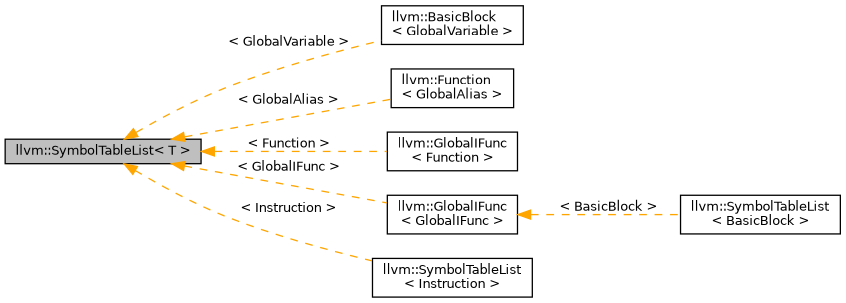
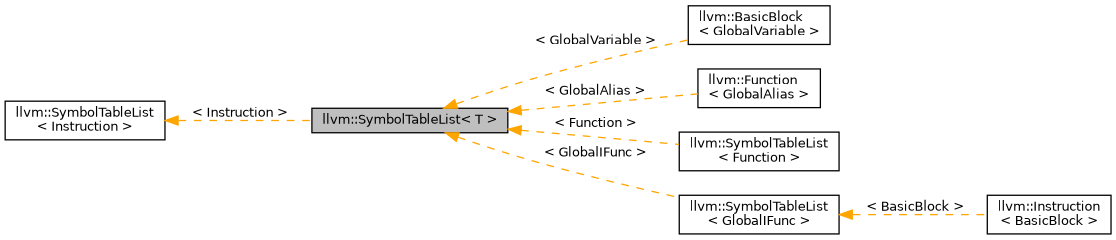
(452, 151) -> (759, 151)
(452, 215) -> (759, 215)
(760, 215) -> (1049, 215)
(250, 225) -> (245, 121)
